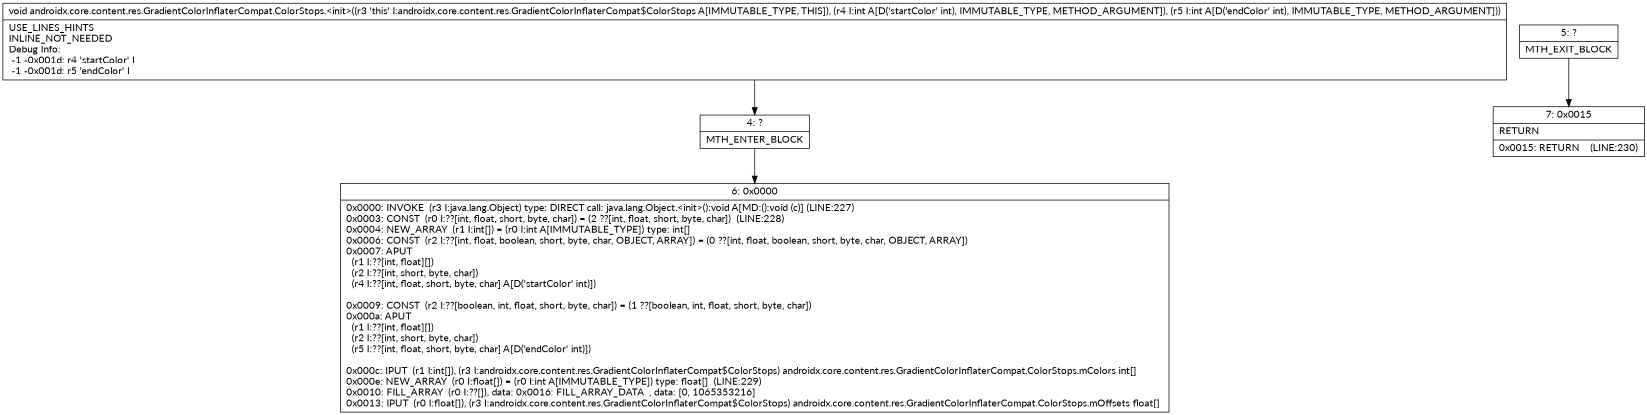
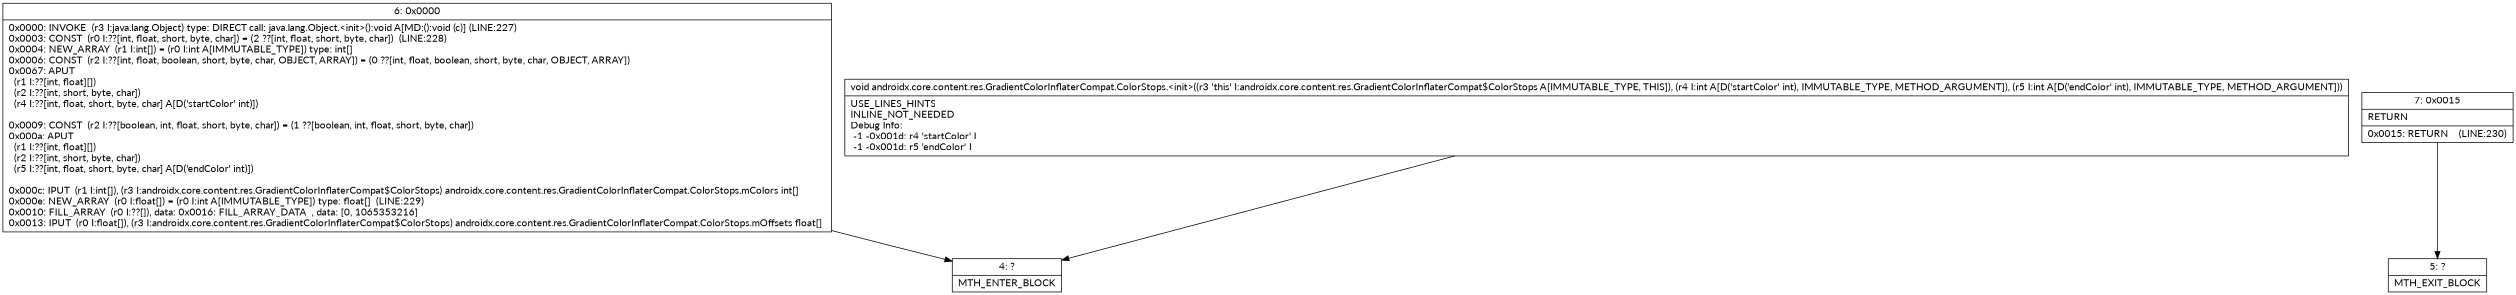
(1569, 79) -> (2437, 197)
(755, 162) -> (888, 245)
(382, 251) -> (45, 71)
